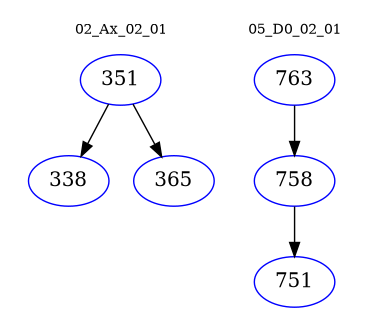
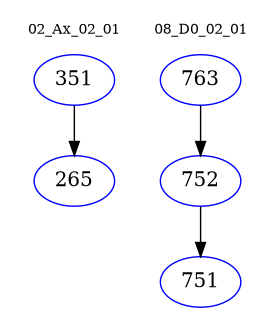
(295, 30) -> (201, 30)
(69, 181) -> none
(174, 181) -> (74, 181)
(295, 181) -> (201, 181)
